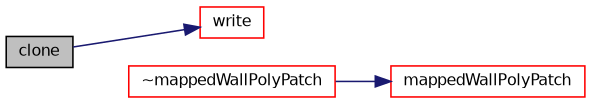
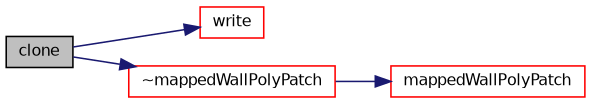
none -> (97, 61)
